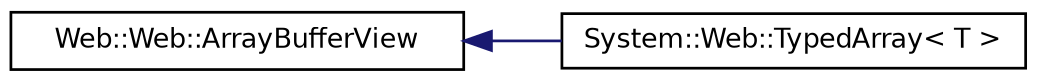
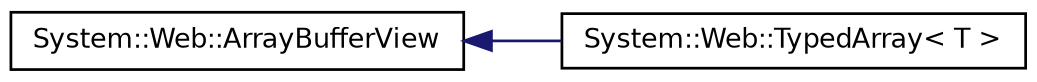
(237, 41) -> (237, 41)
